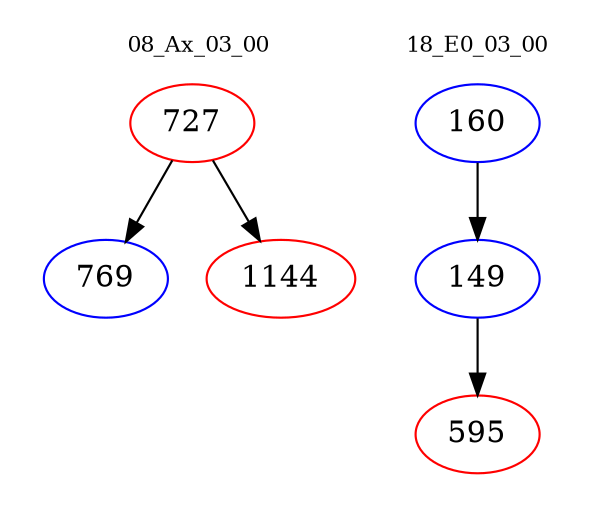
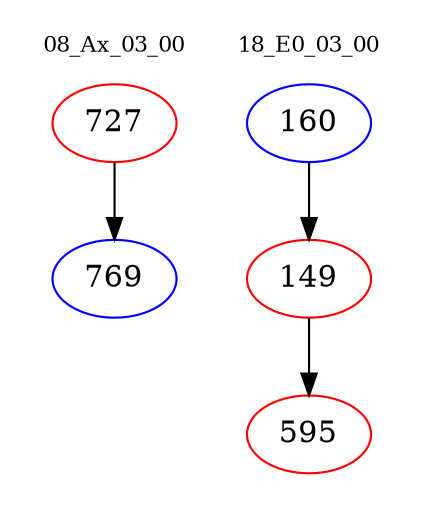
(281, 279) -> none
(478, 279) -> (309, 279)
